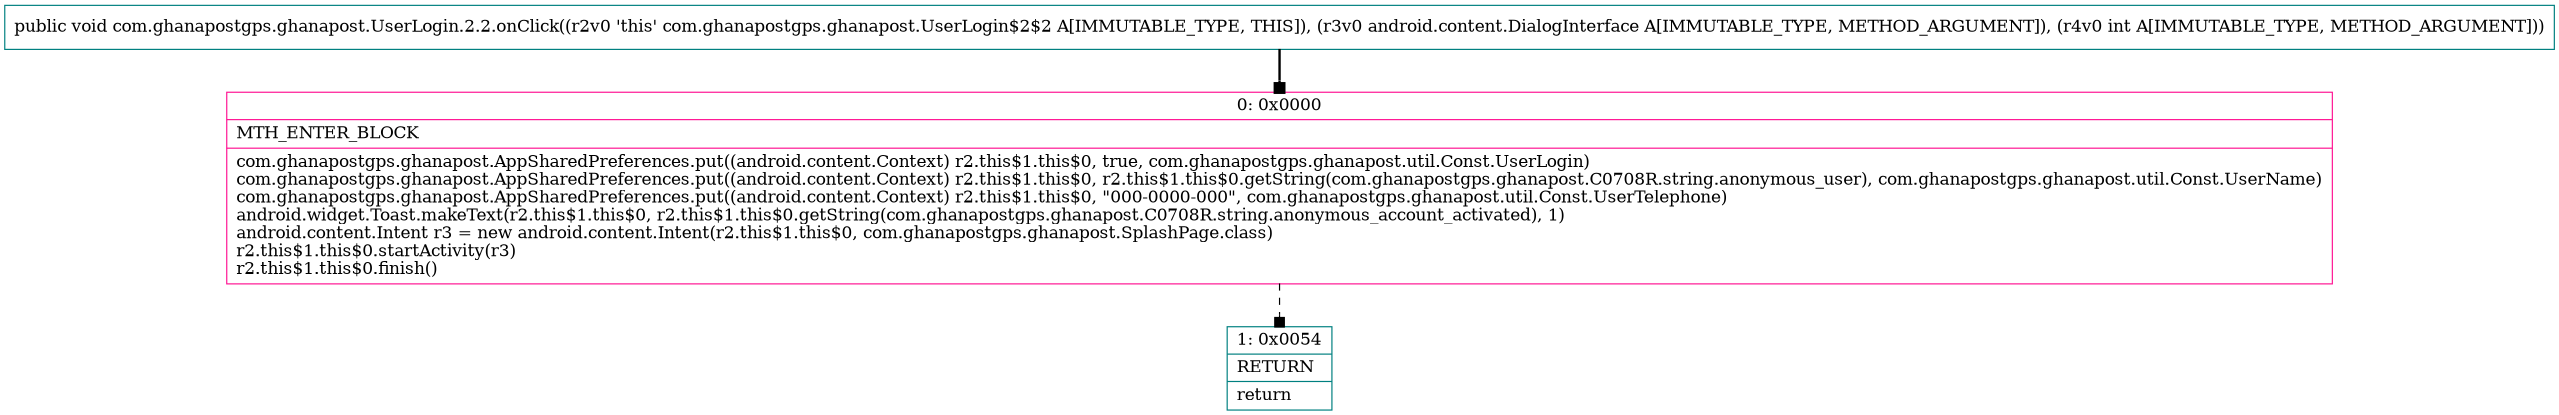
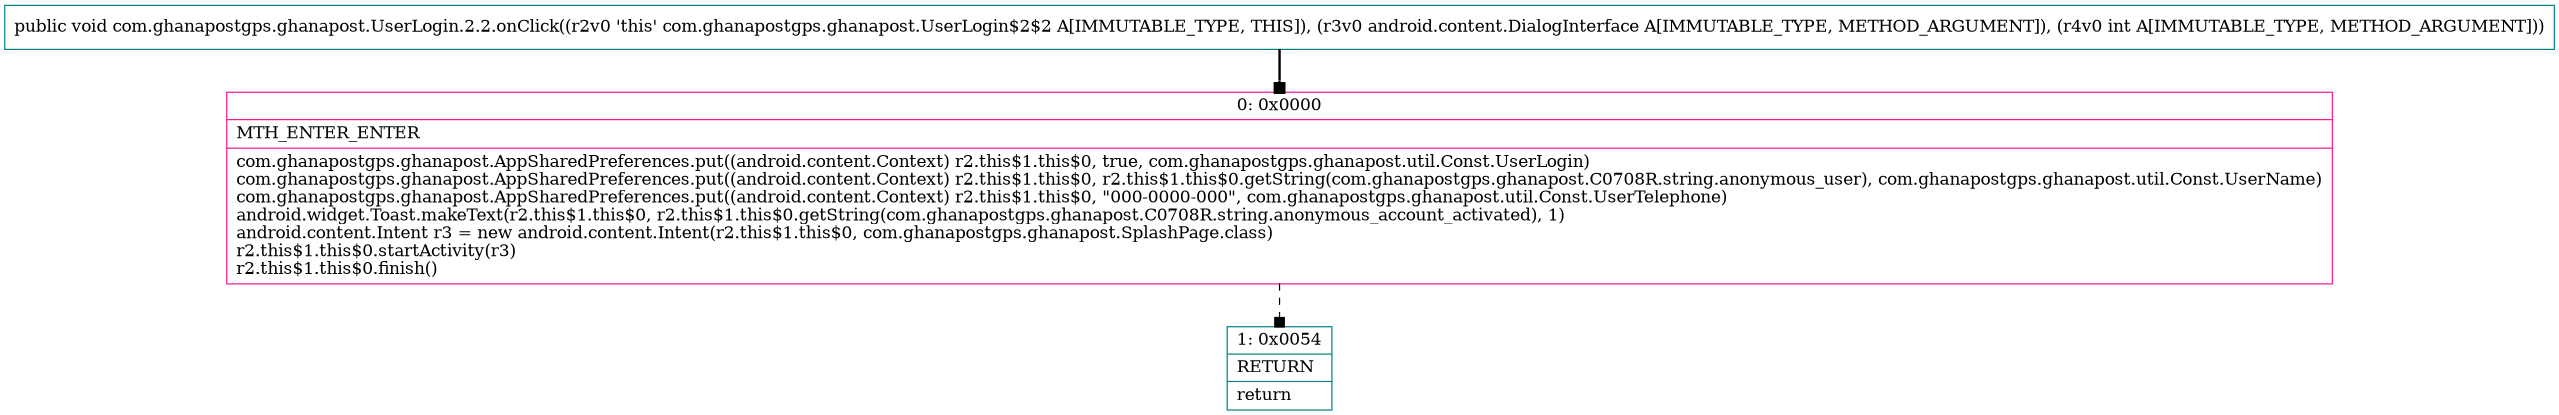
(328, 133) -> (328, 133)
